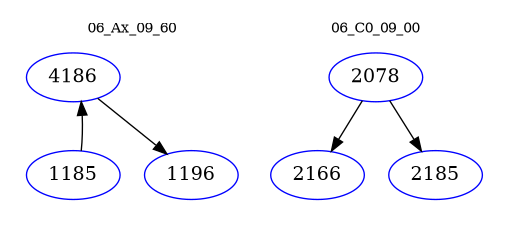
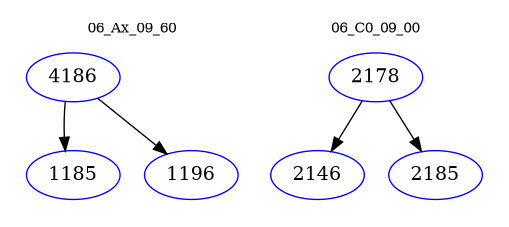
(376, 77) -> (376, 77)
(82, 133) -> (64, 119)
(318, 175) -> (318, 175)
